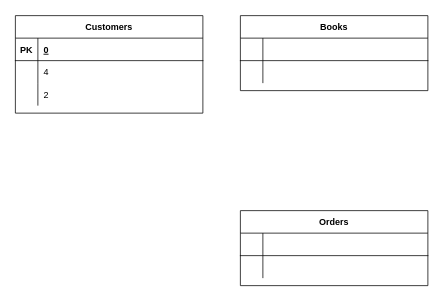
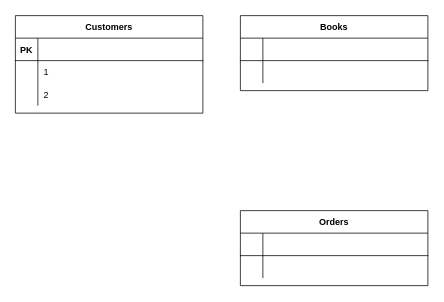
(120, 49) -> none
(46, 72) -> (46, 72)
